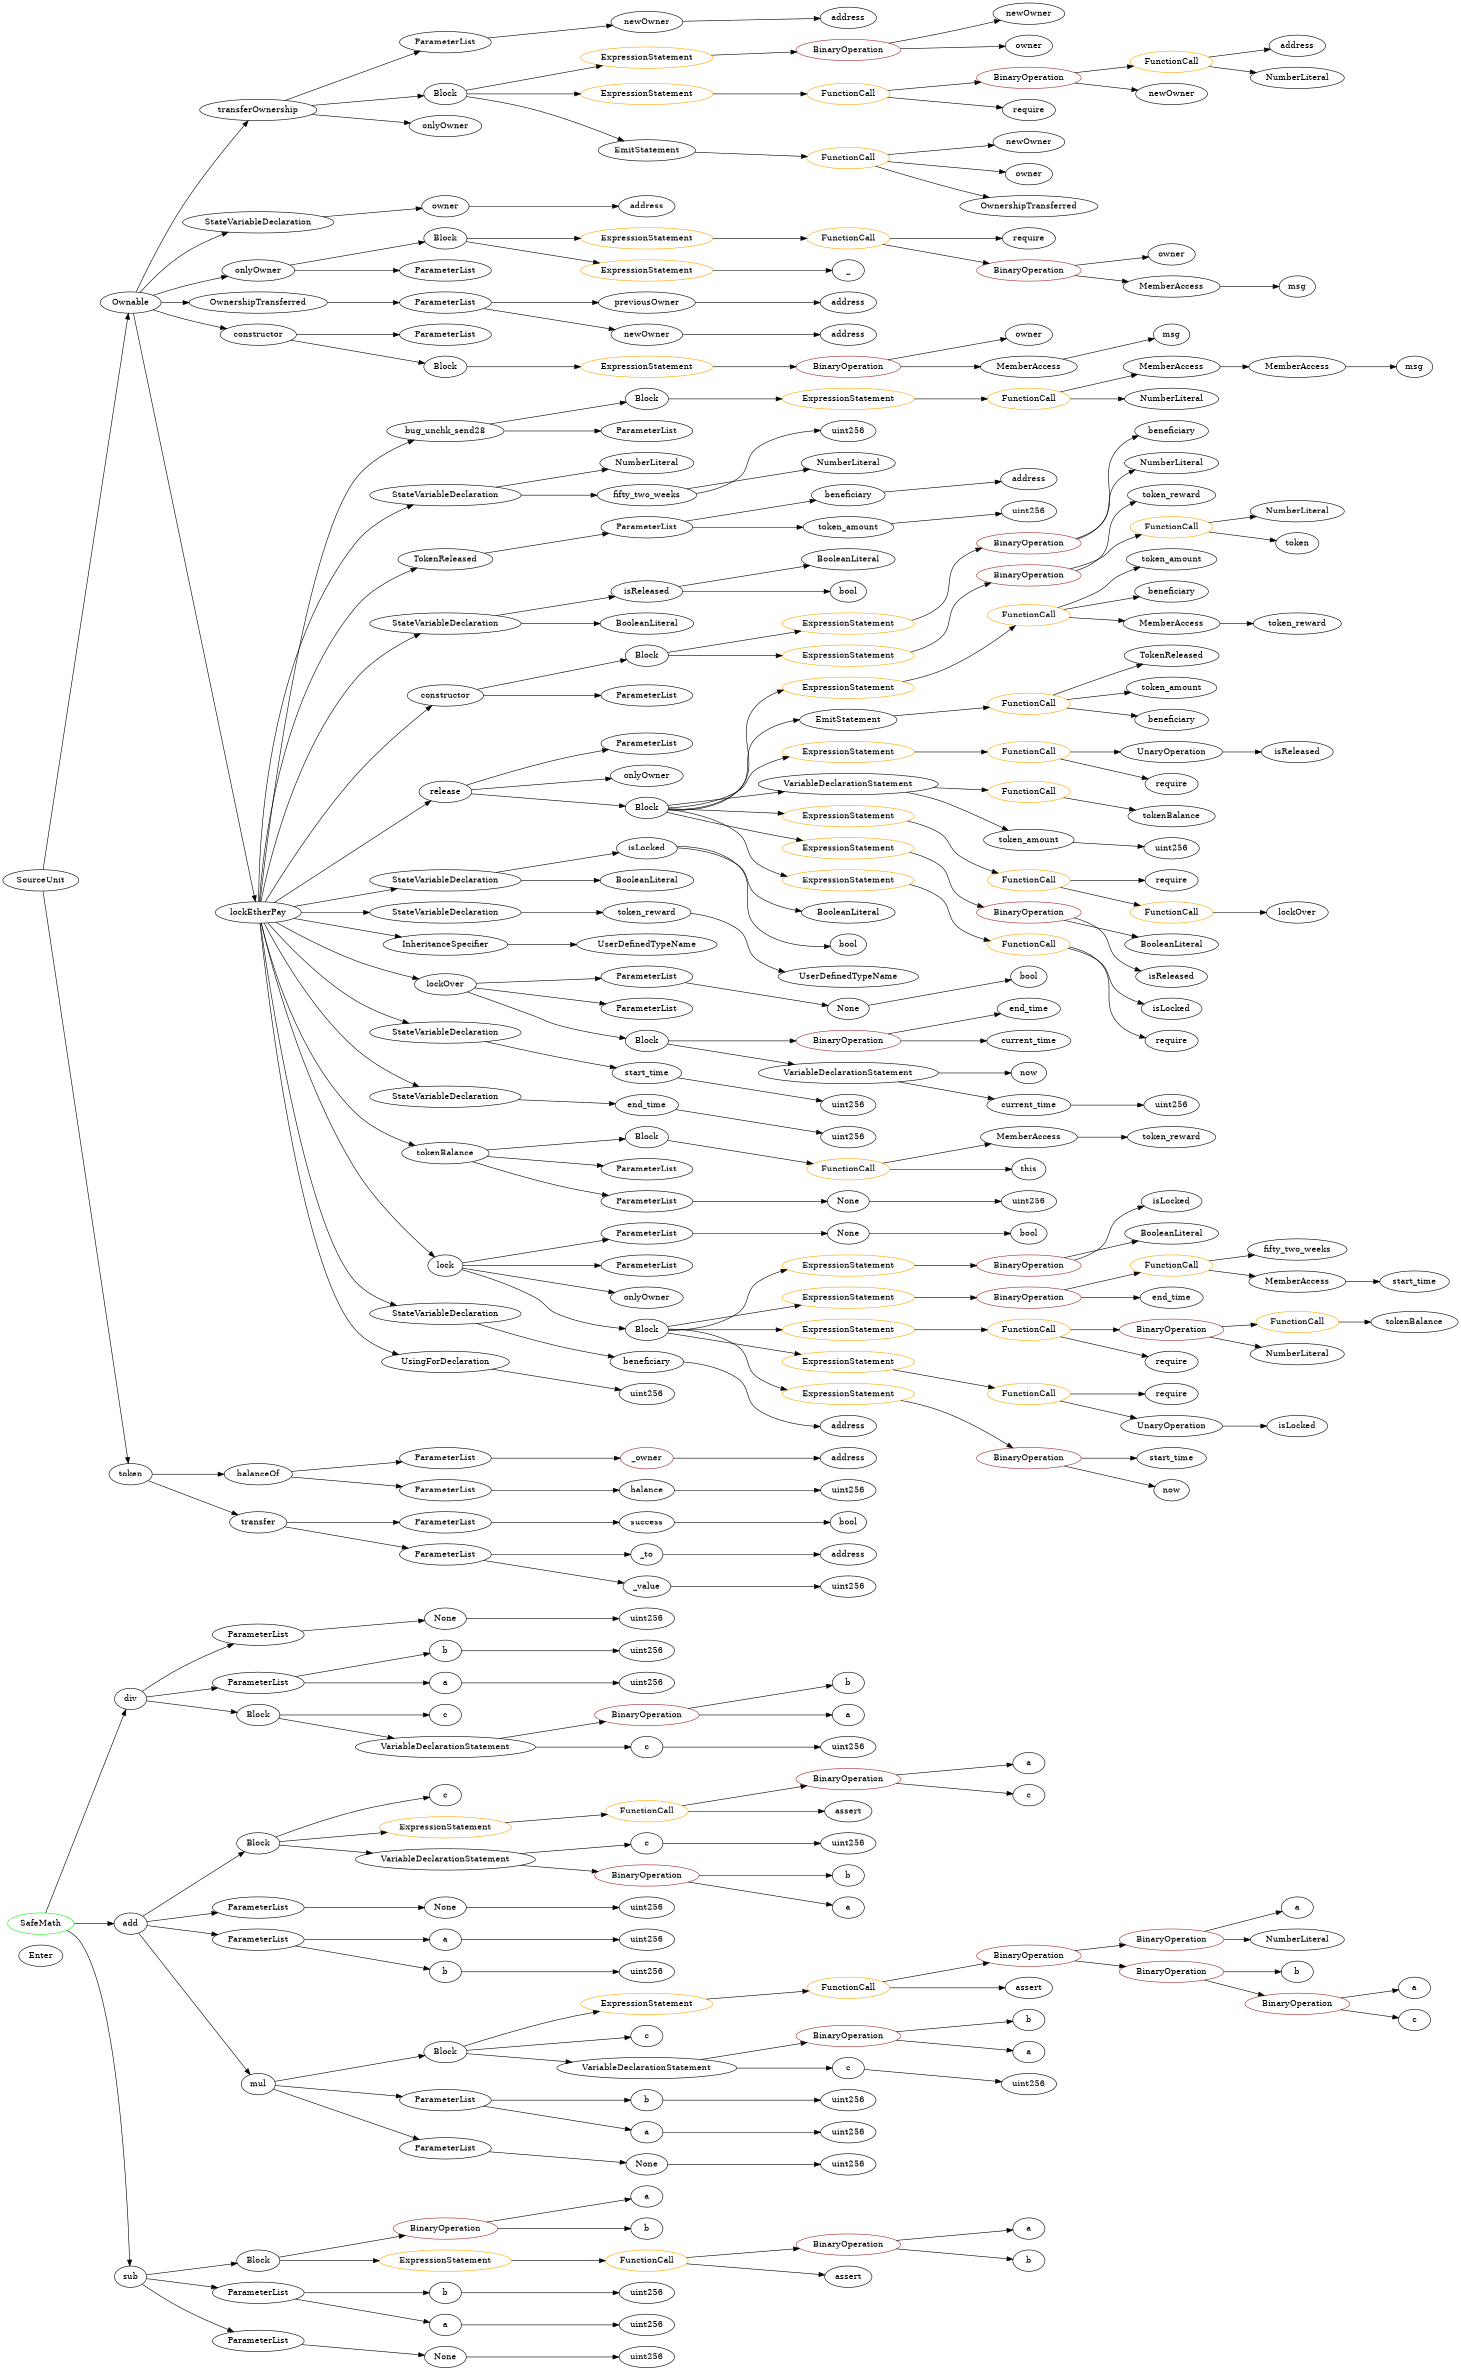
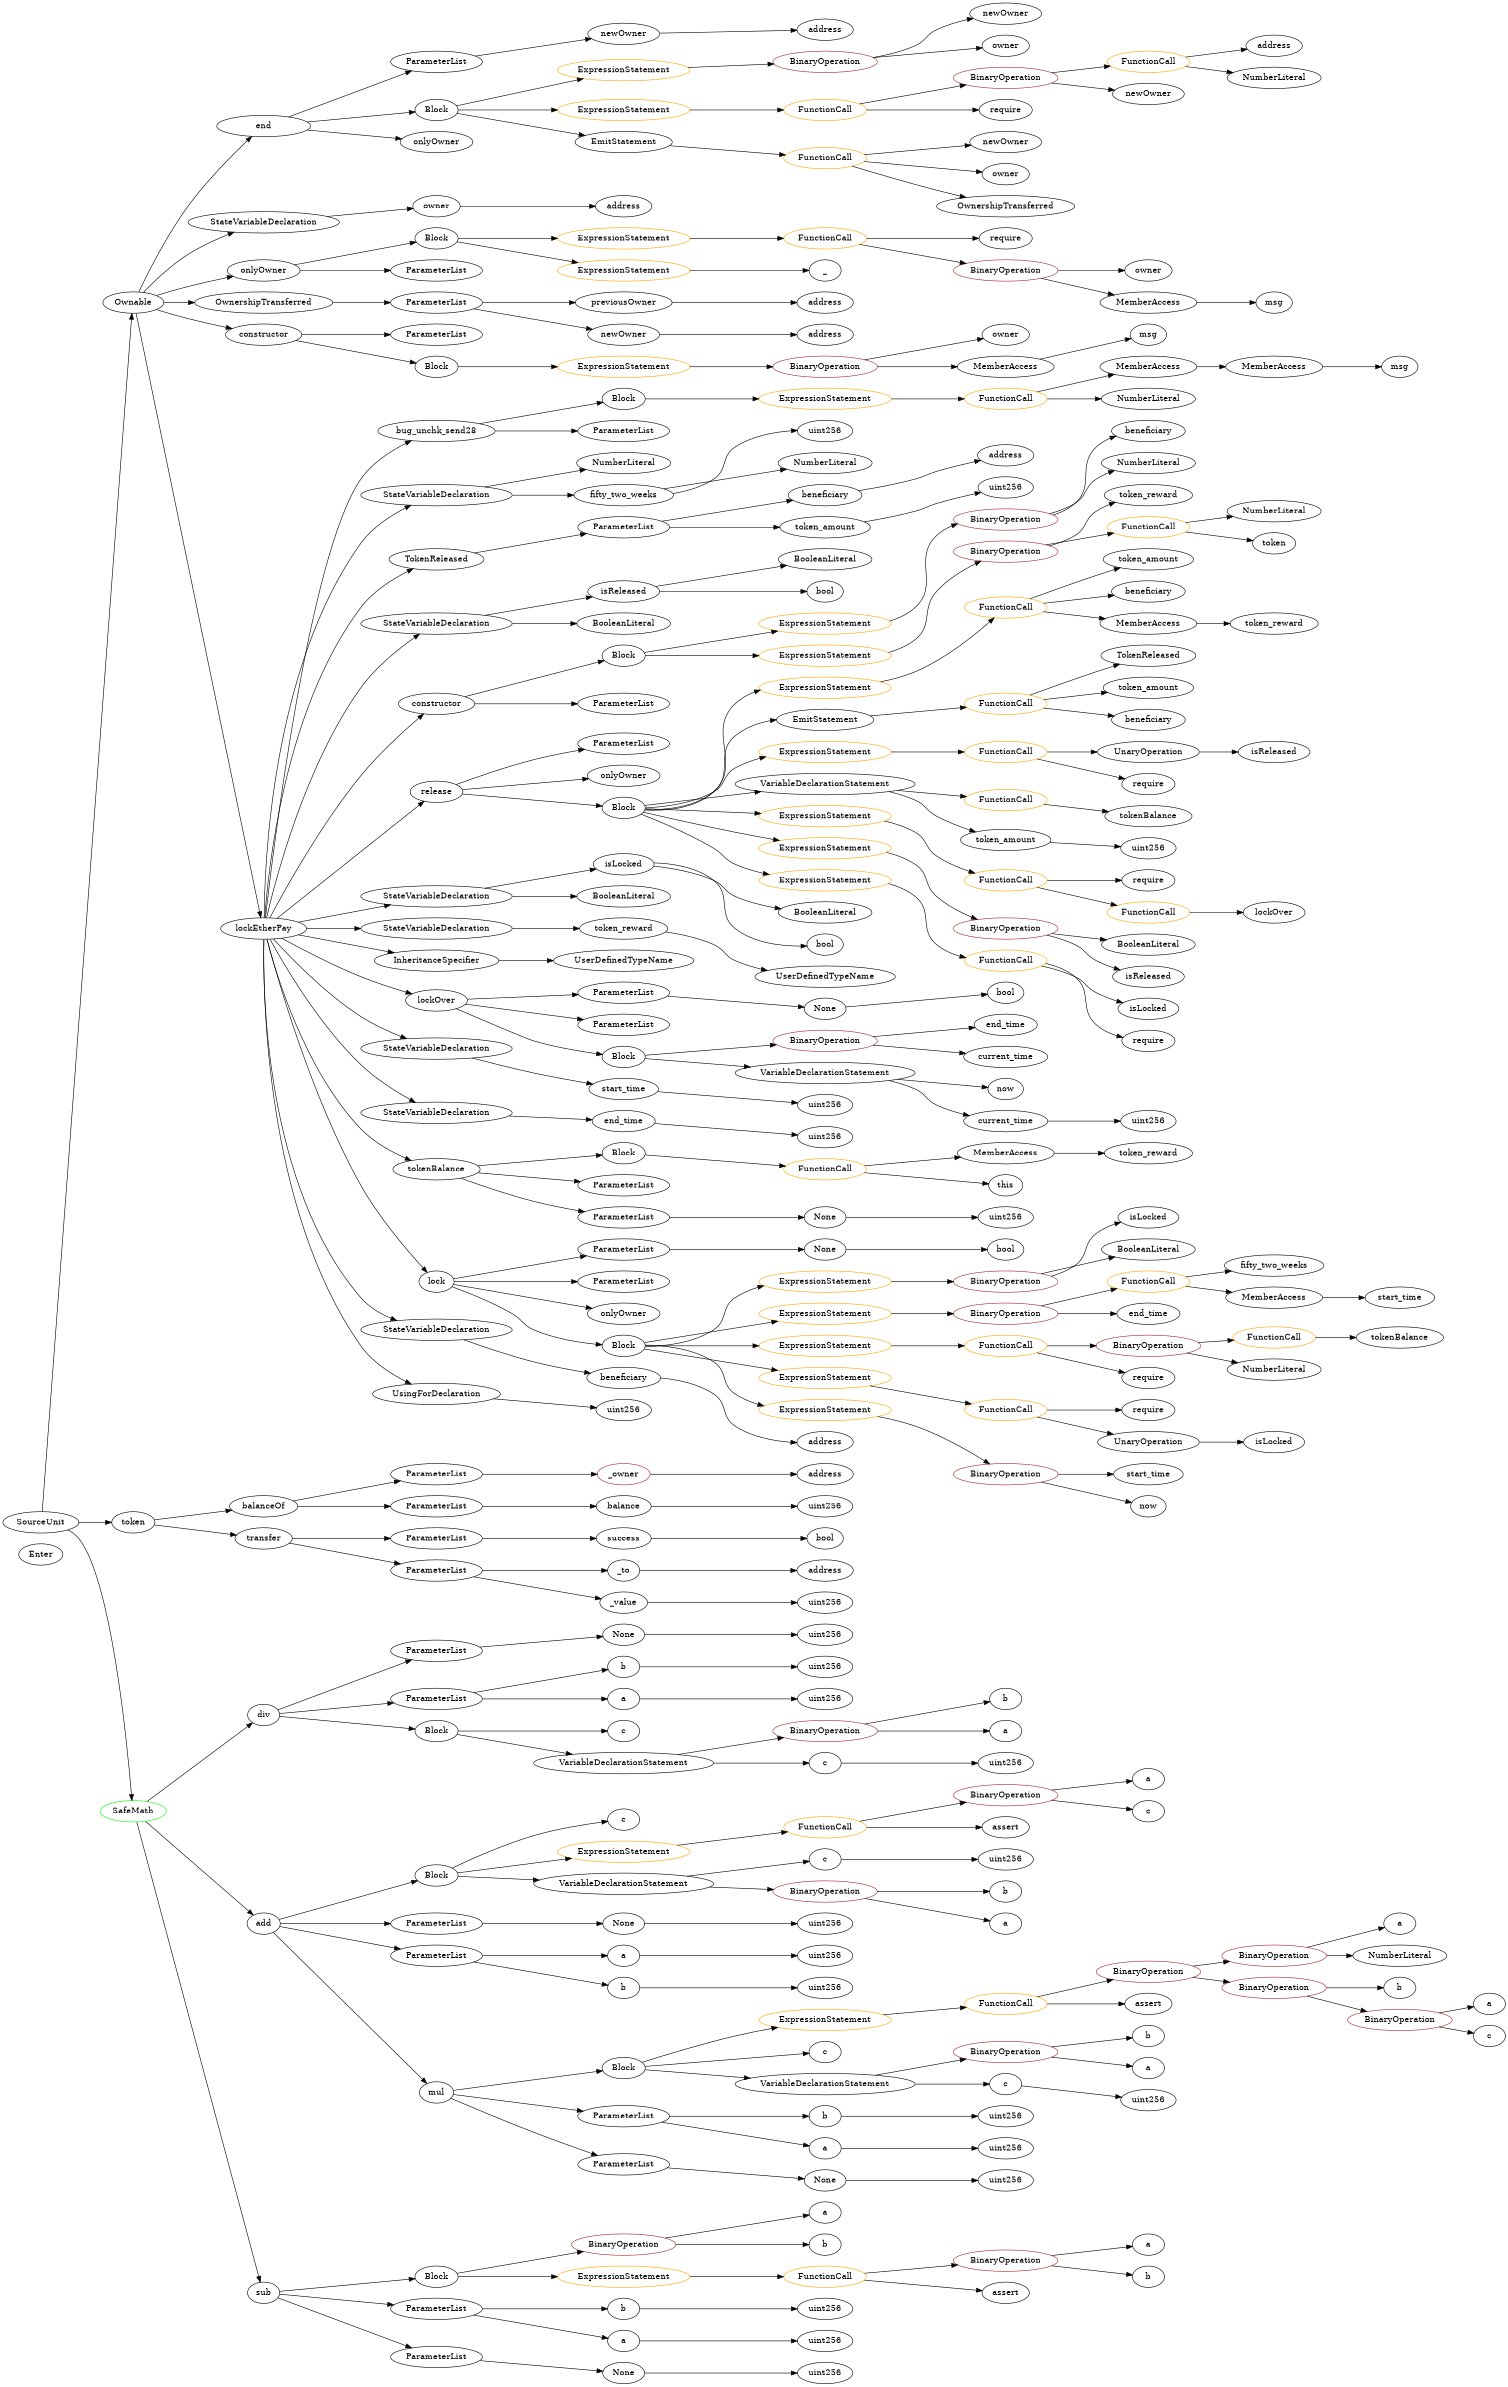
(258, 110) -> (264, 126)
none -> (115, 1657)
